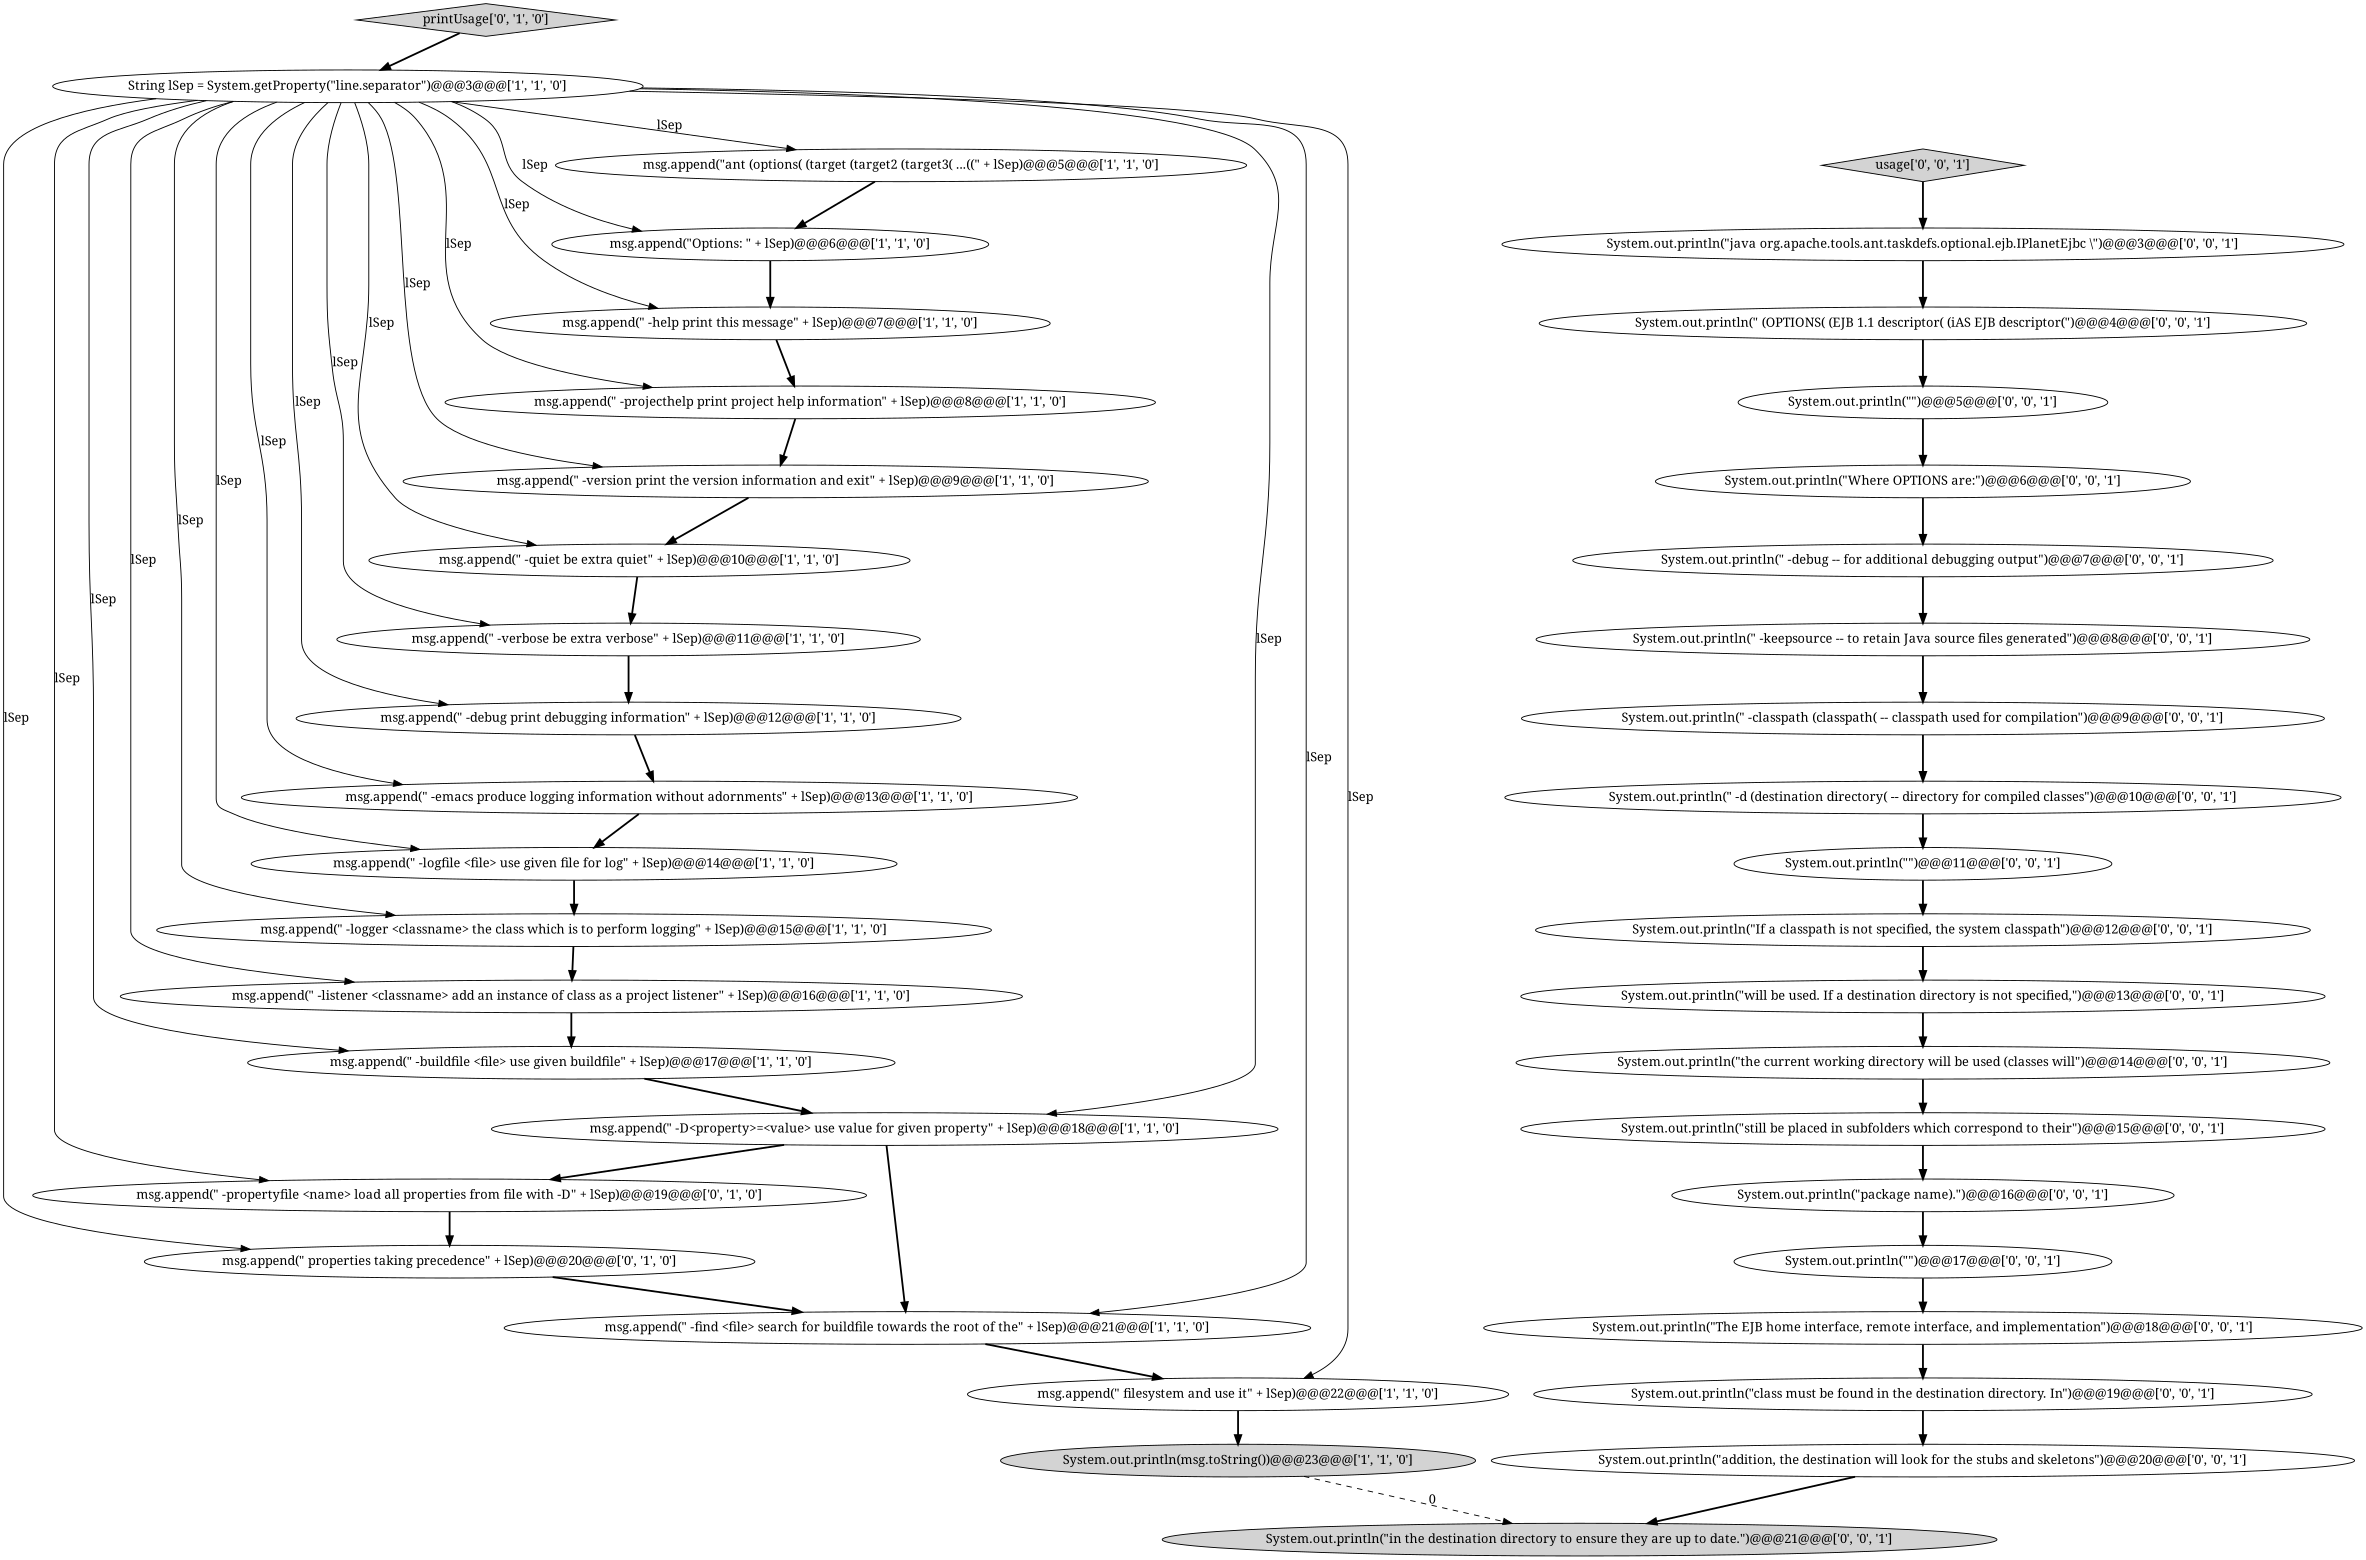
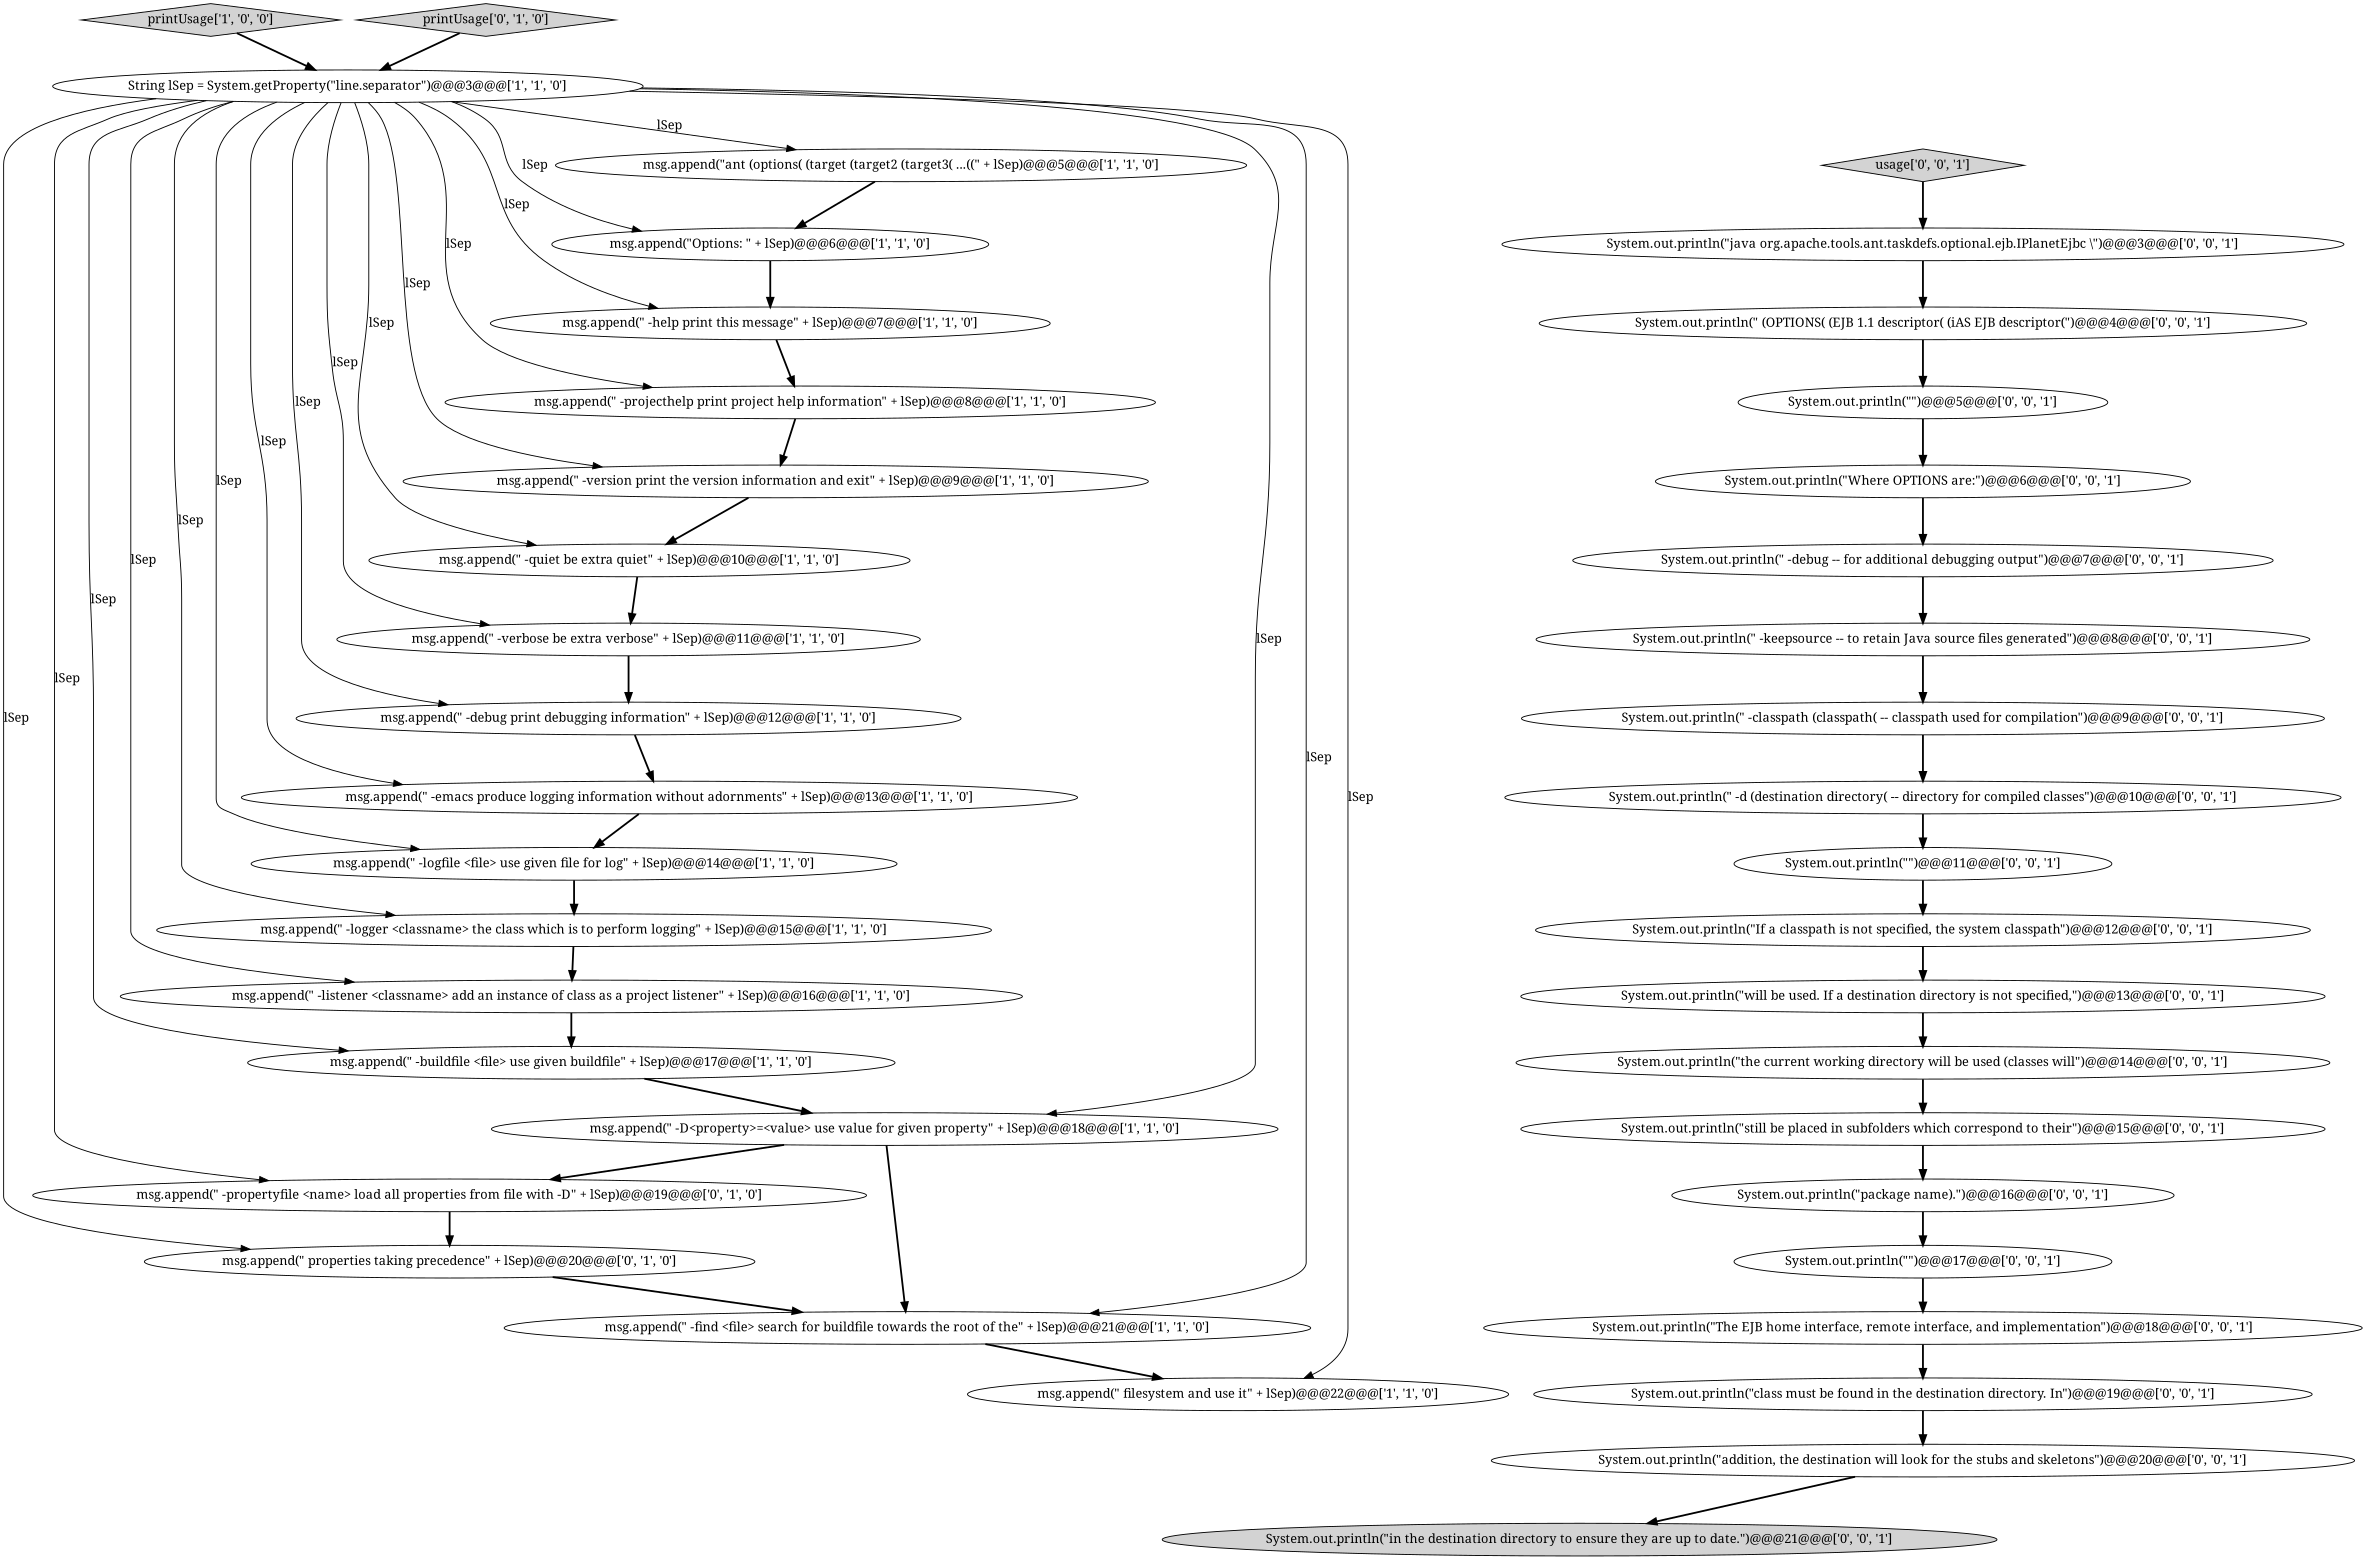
none -> (211, 20)
(1238, 1461) -> none
